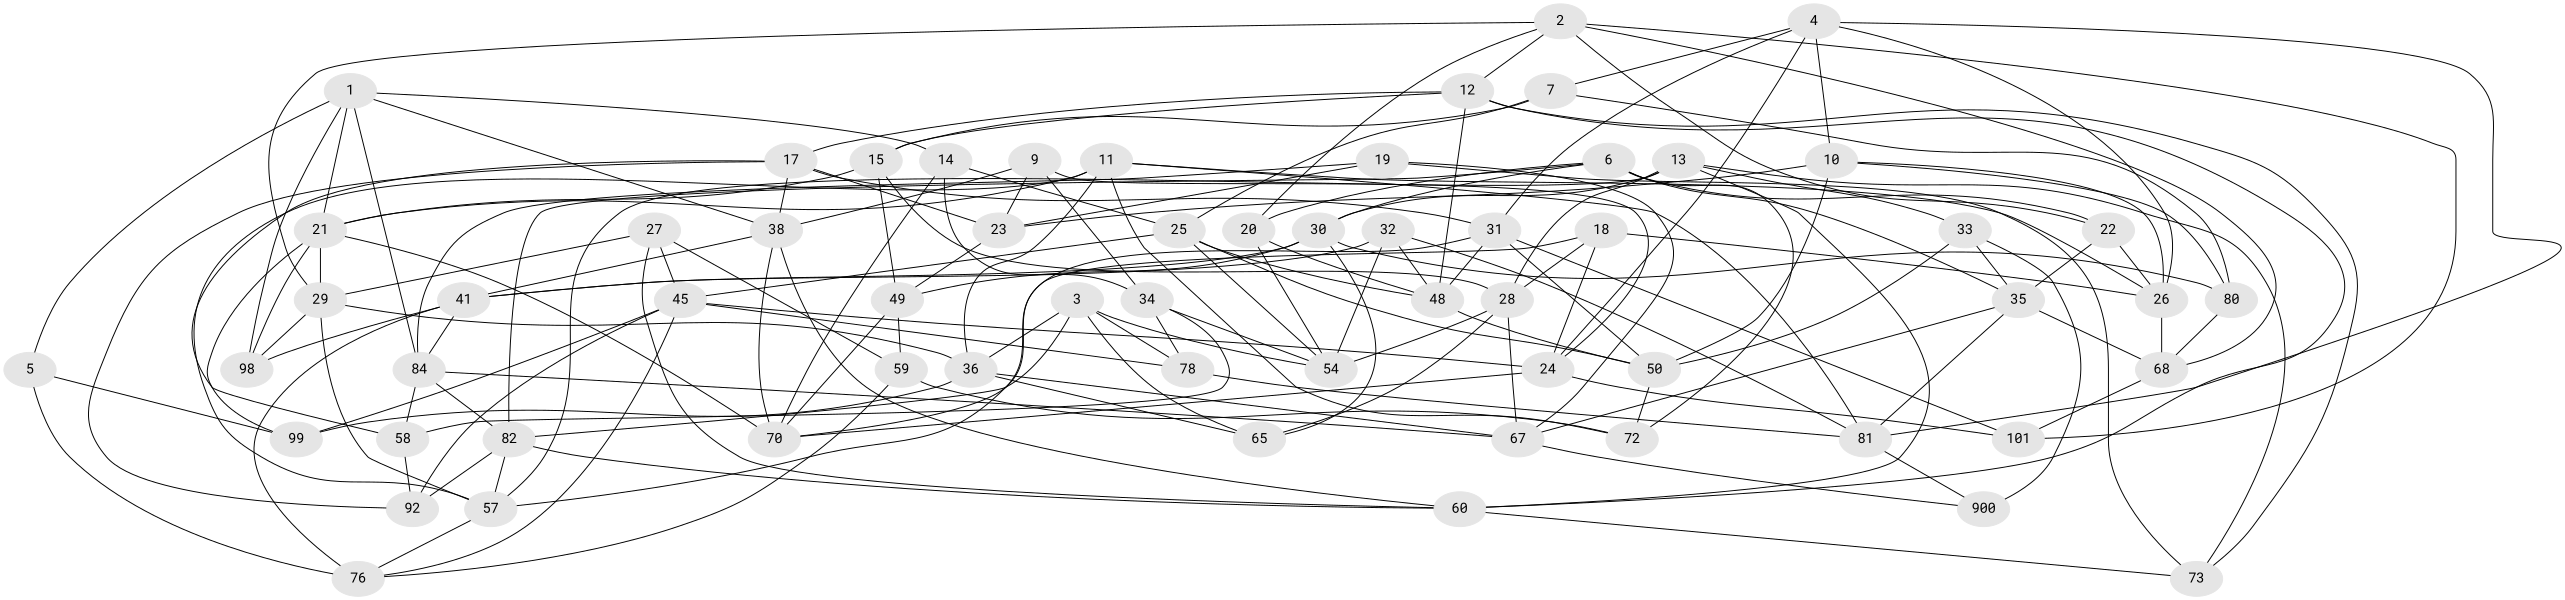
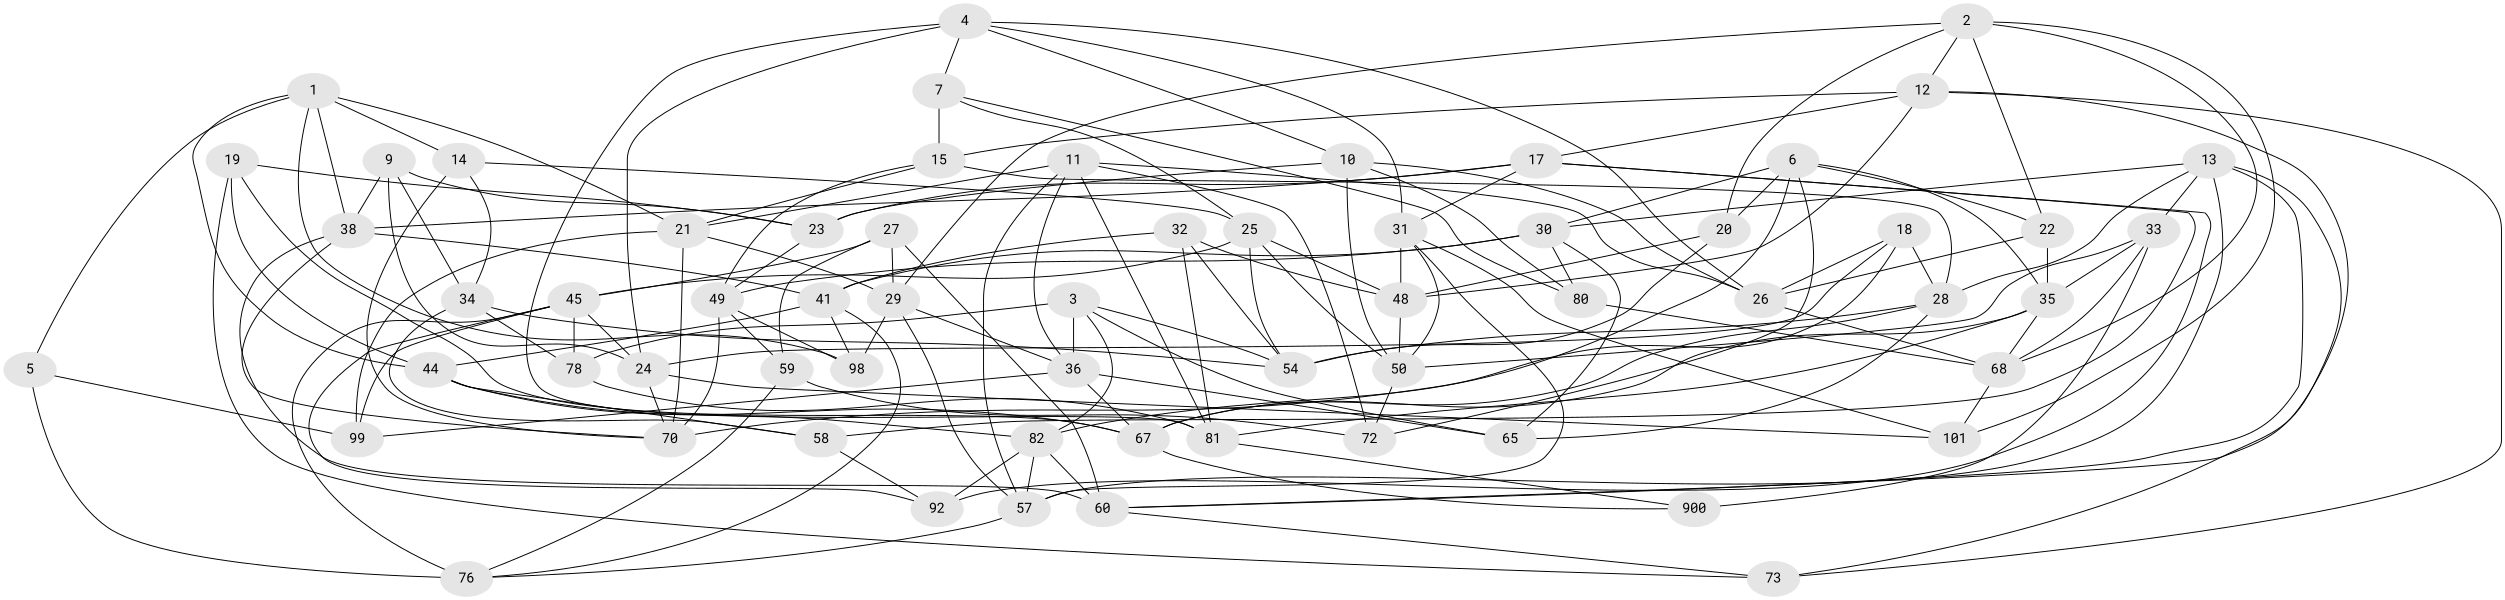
(278, 298) -> (787, 335)
none -> (2089, 311)
(419, 370) -> (431, 370)
